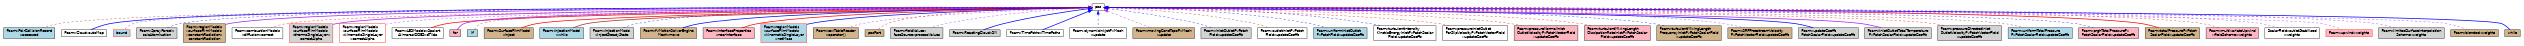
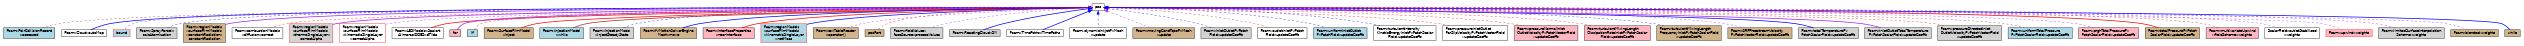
(1601, 10) -> (1601, 10)
(1828, 33) -> (1828, 33)
